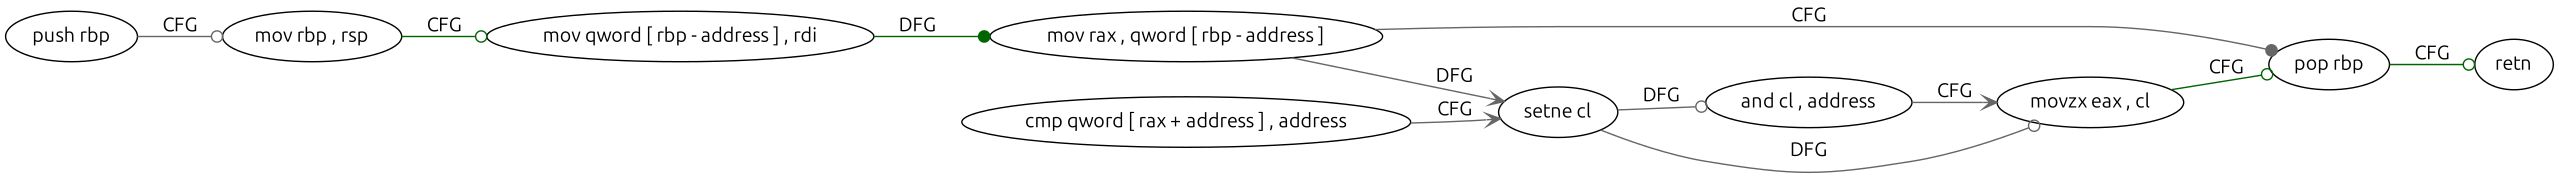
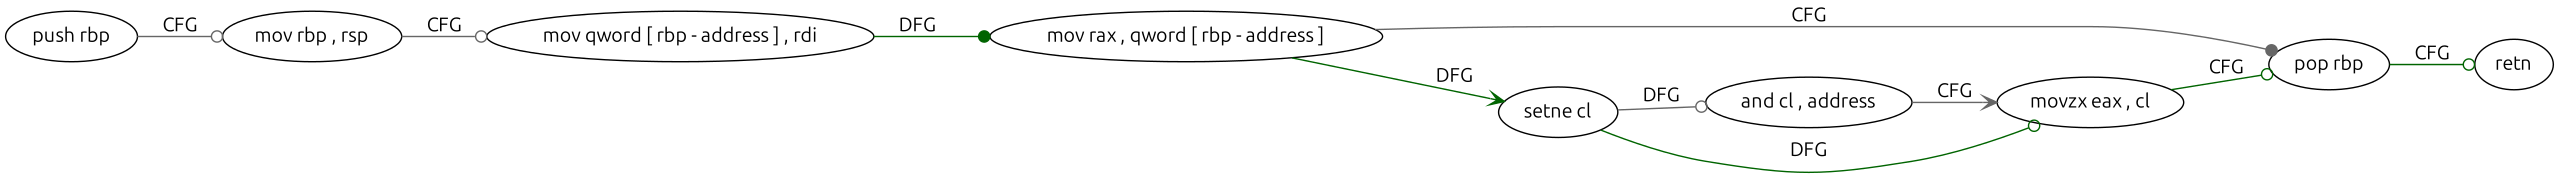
(438, 36) -> (438, 36)
(1391, 78) -> (1391, 78)
(1186, 122) -> none
(1815, 172) -> (1815, 172)
